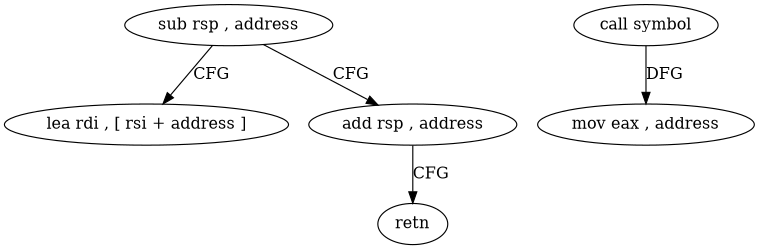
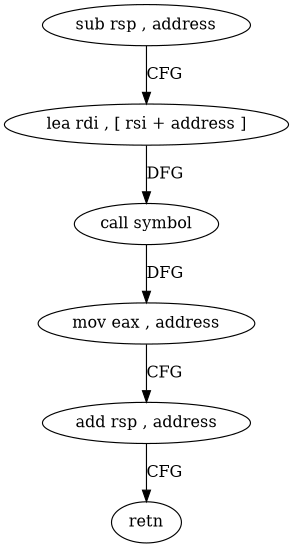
(315, 72) -> (146, 367)
none -> (146, 169)
